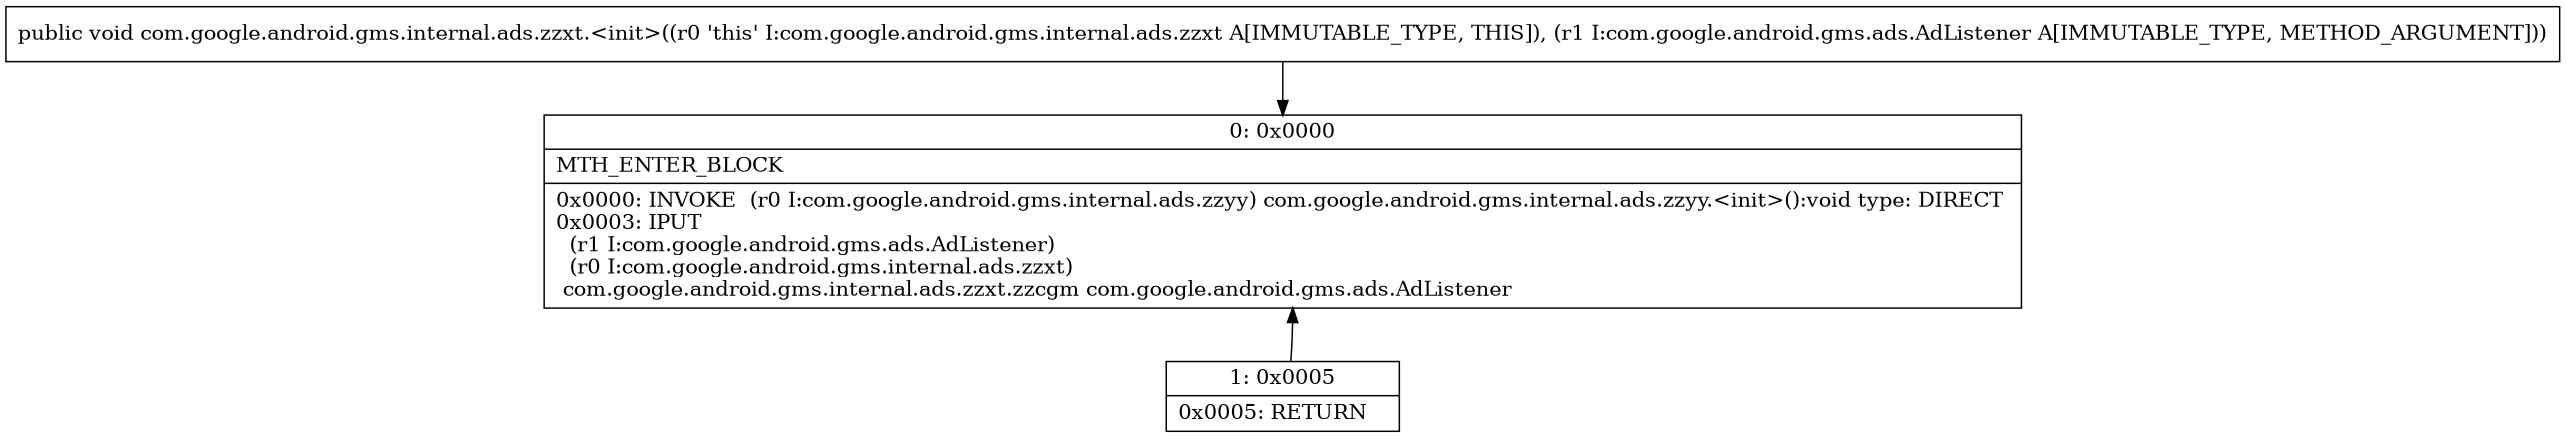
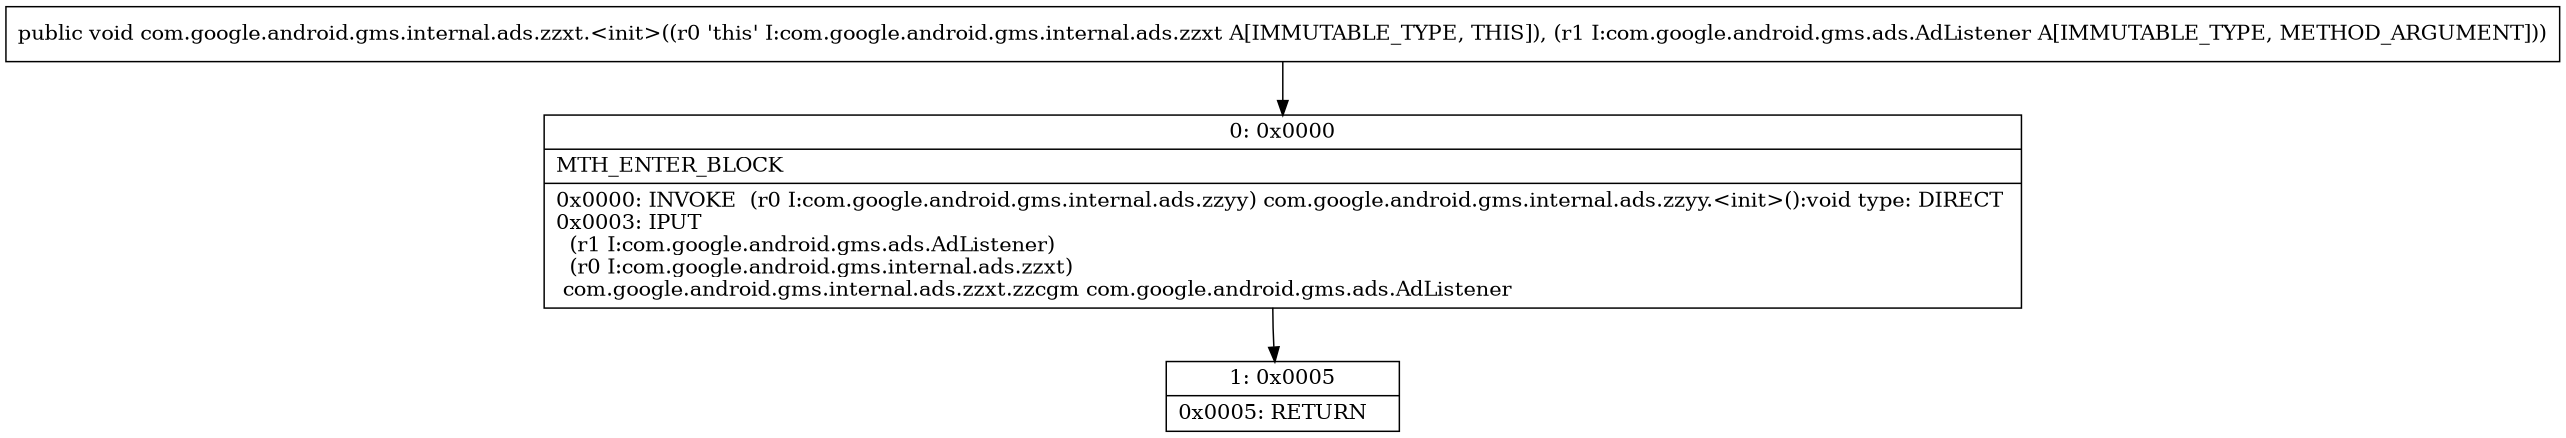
(1292, 342) -> (1273, 327)
